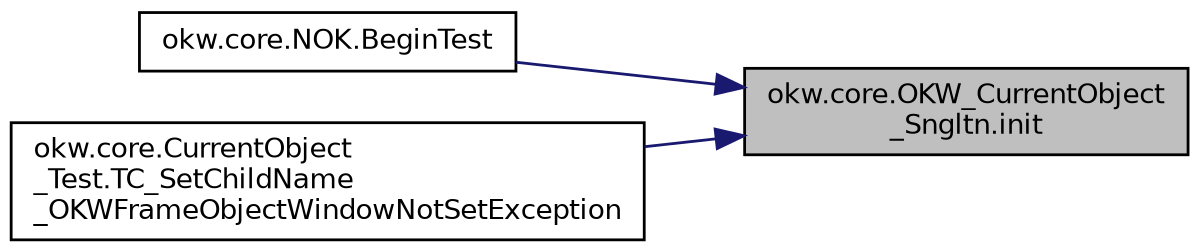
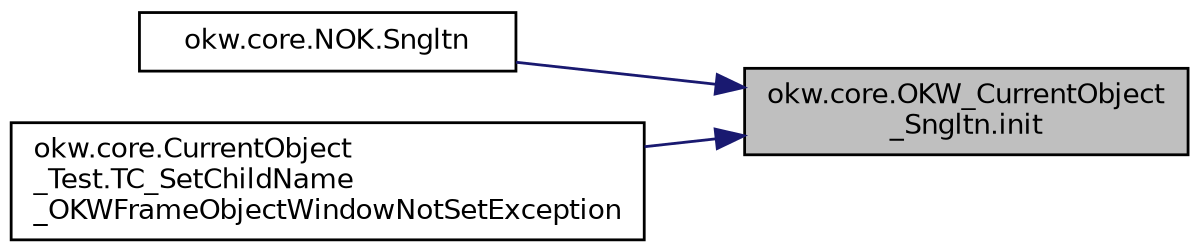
(328, 42) -> (328, 42)
